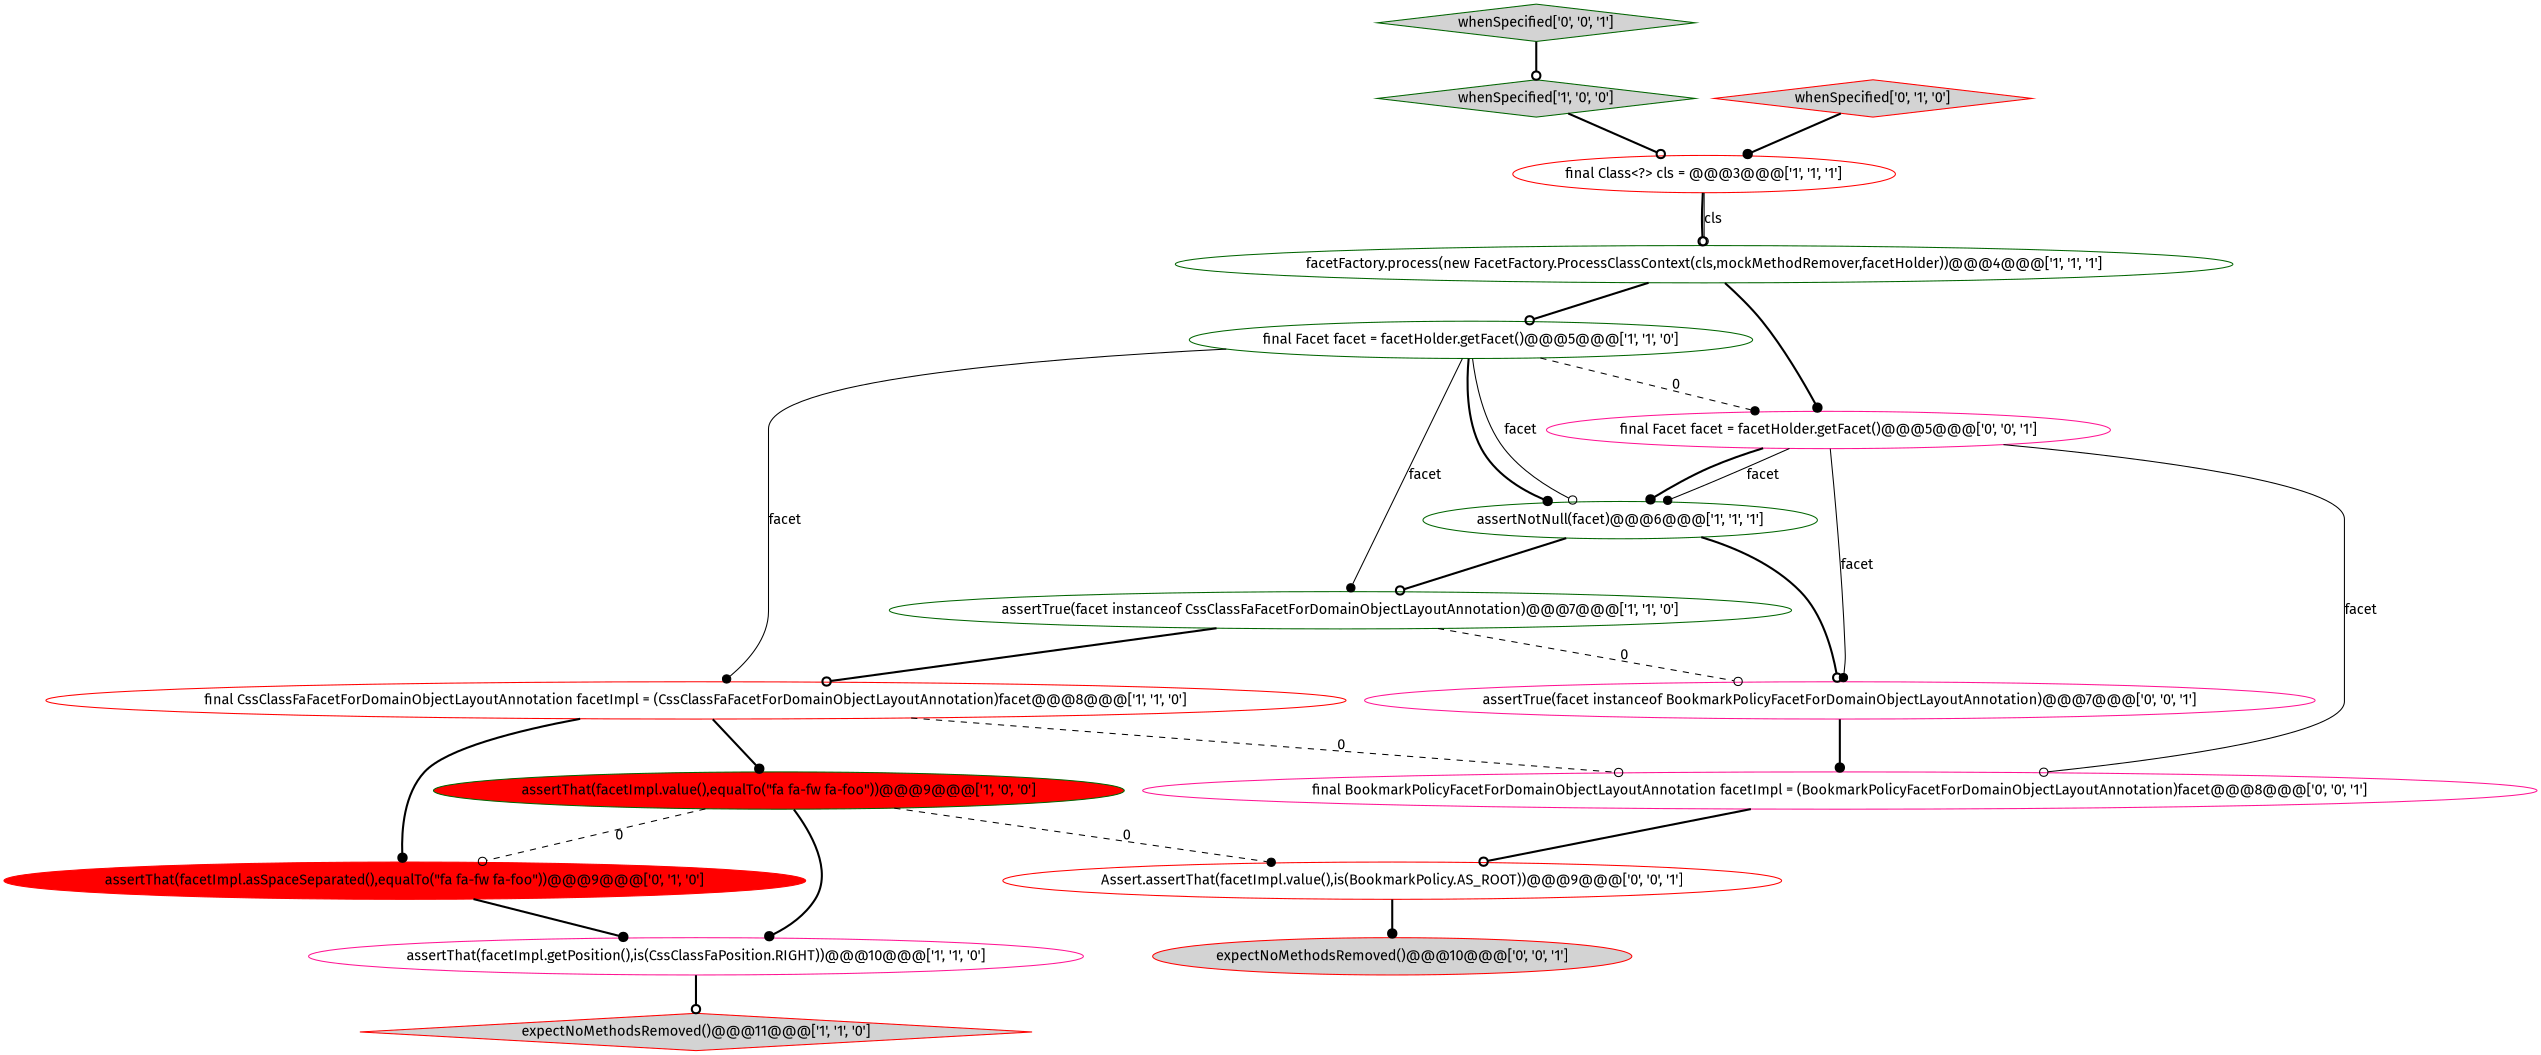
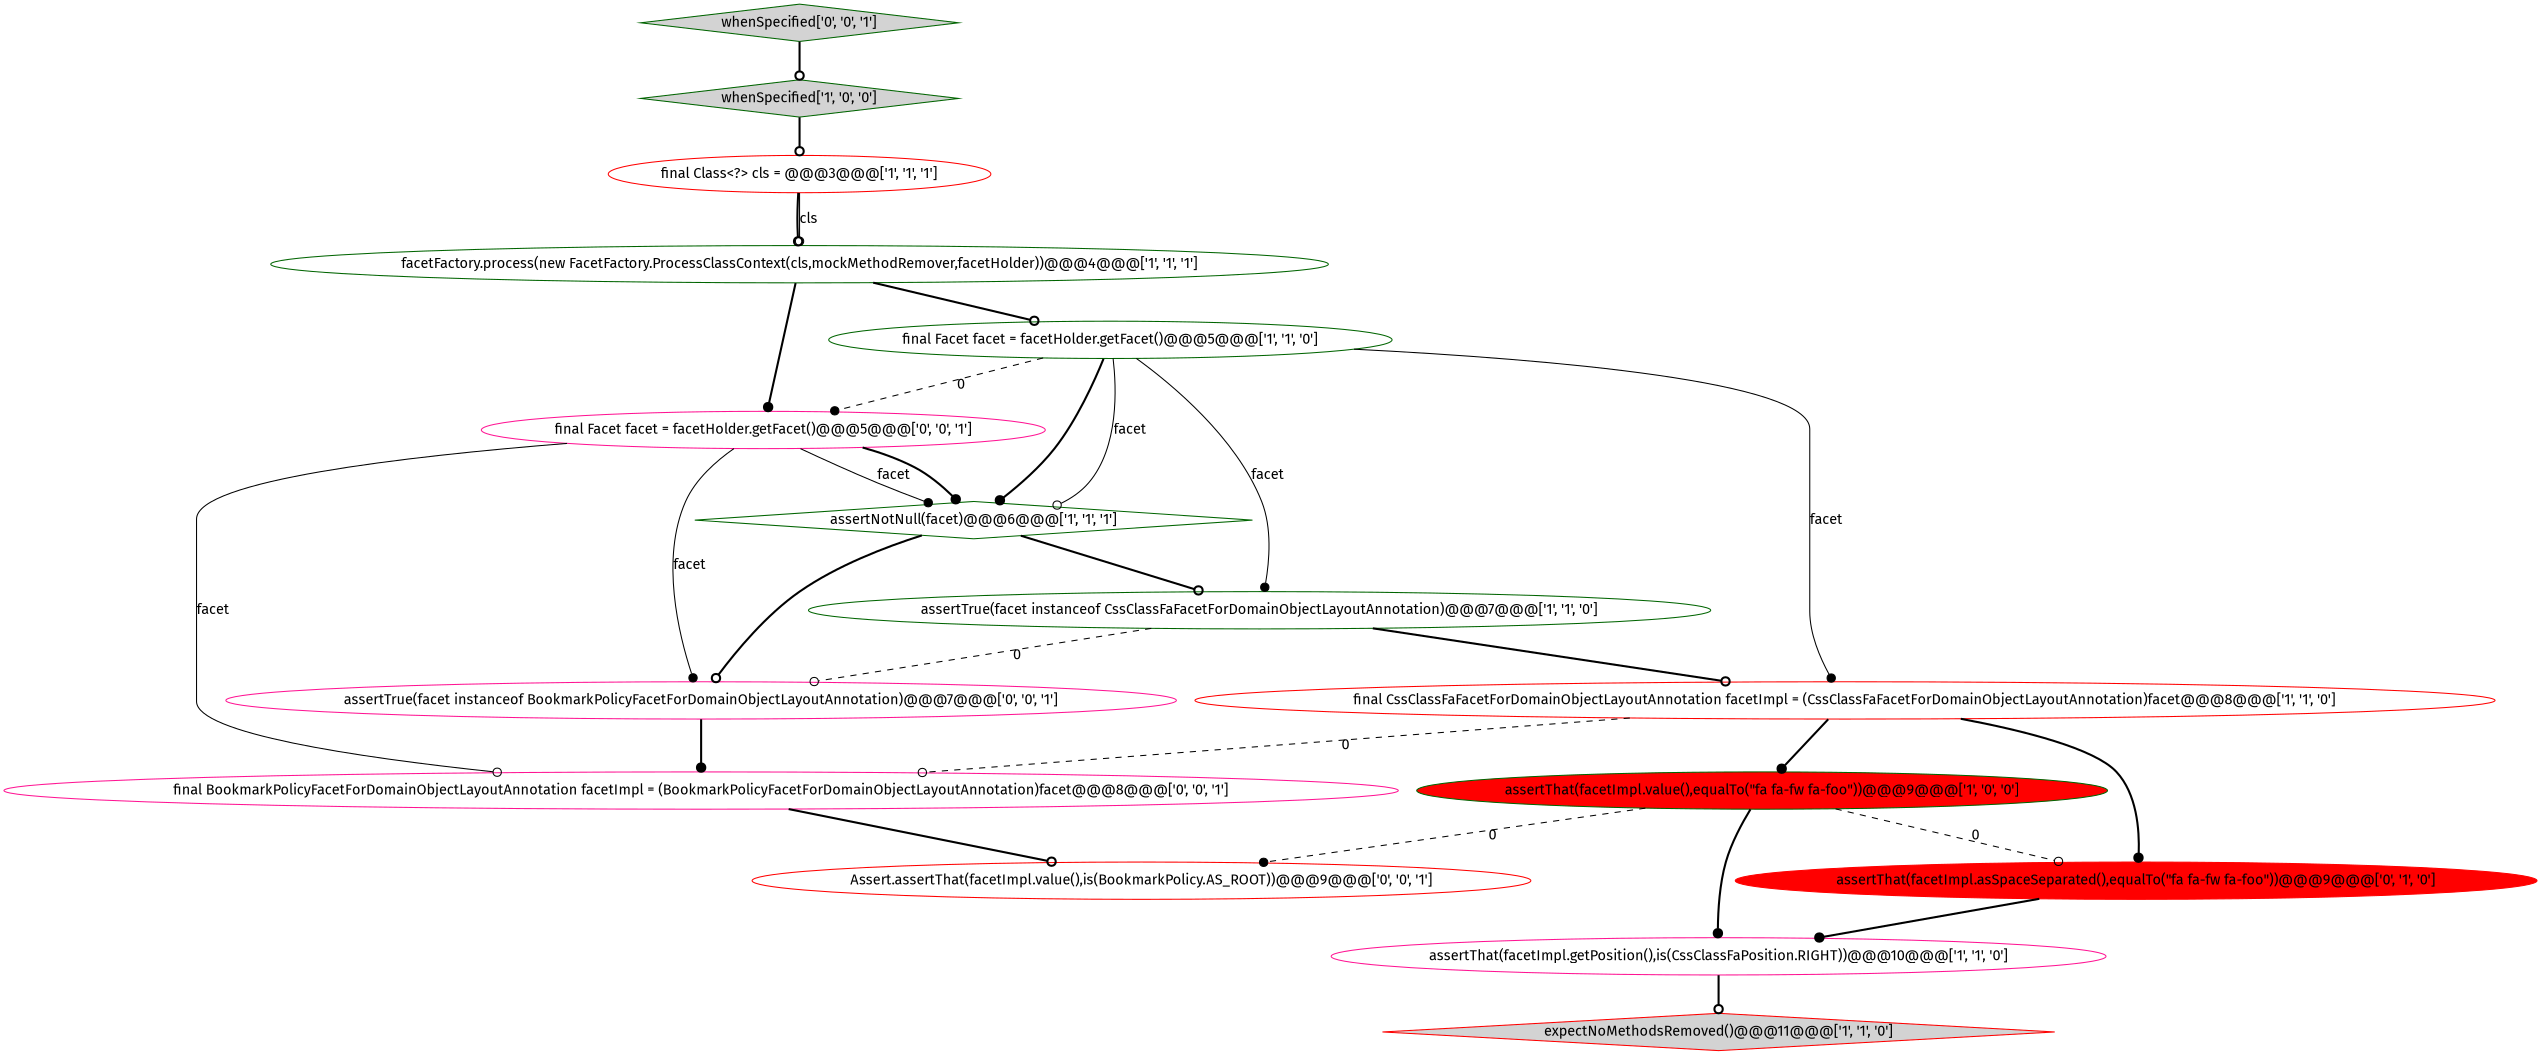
(1873, 98) -> none
(1620, 520) -> (974, 520)
(1392, 956) -> none
